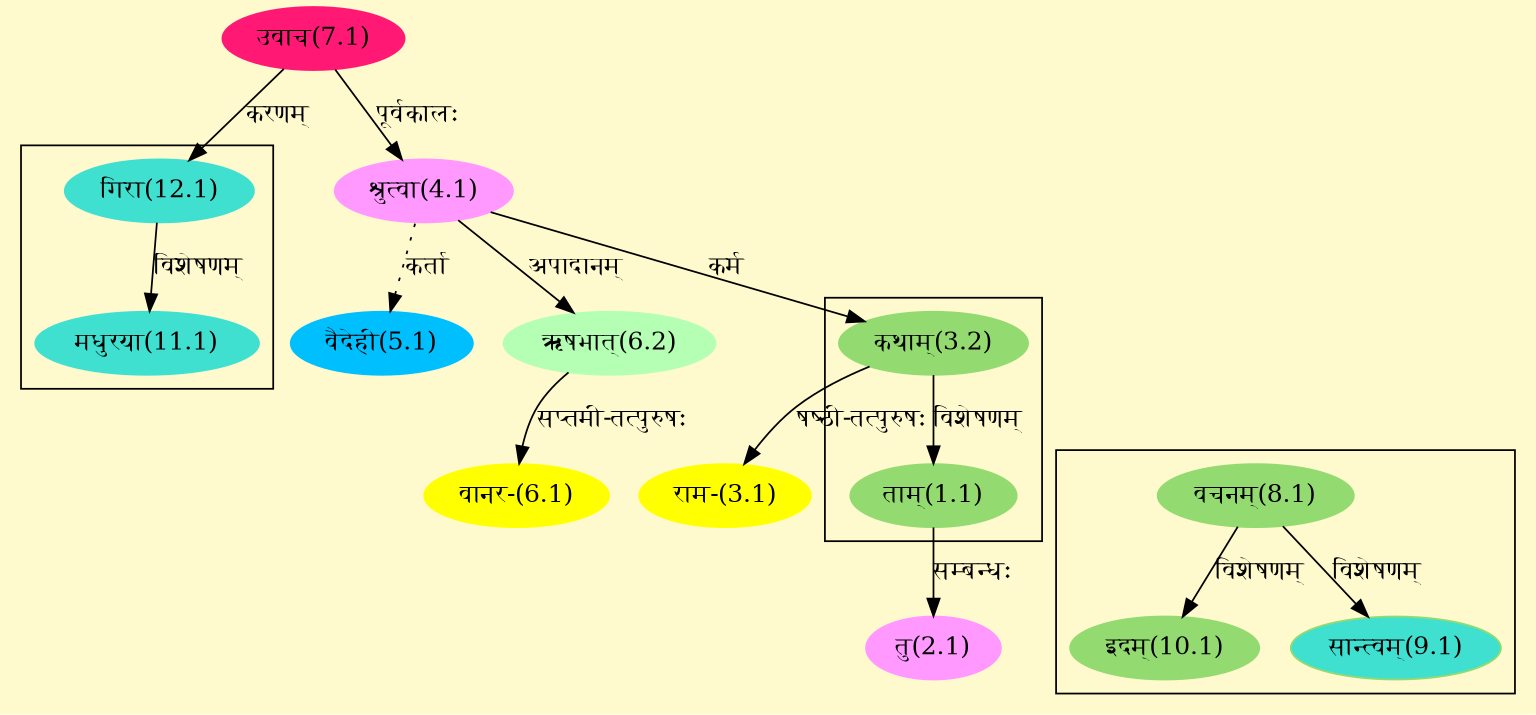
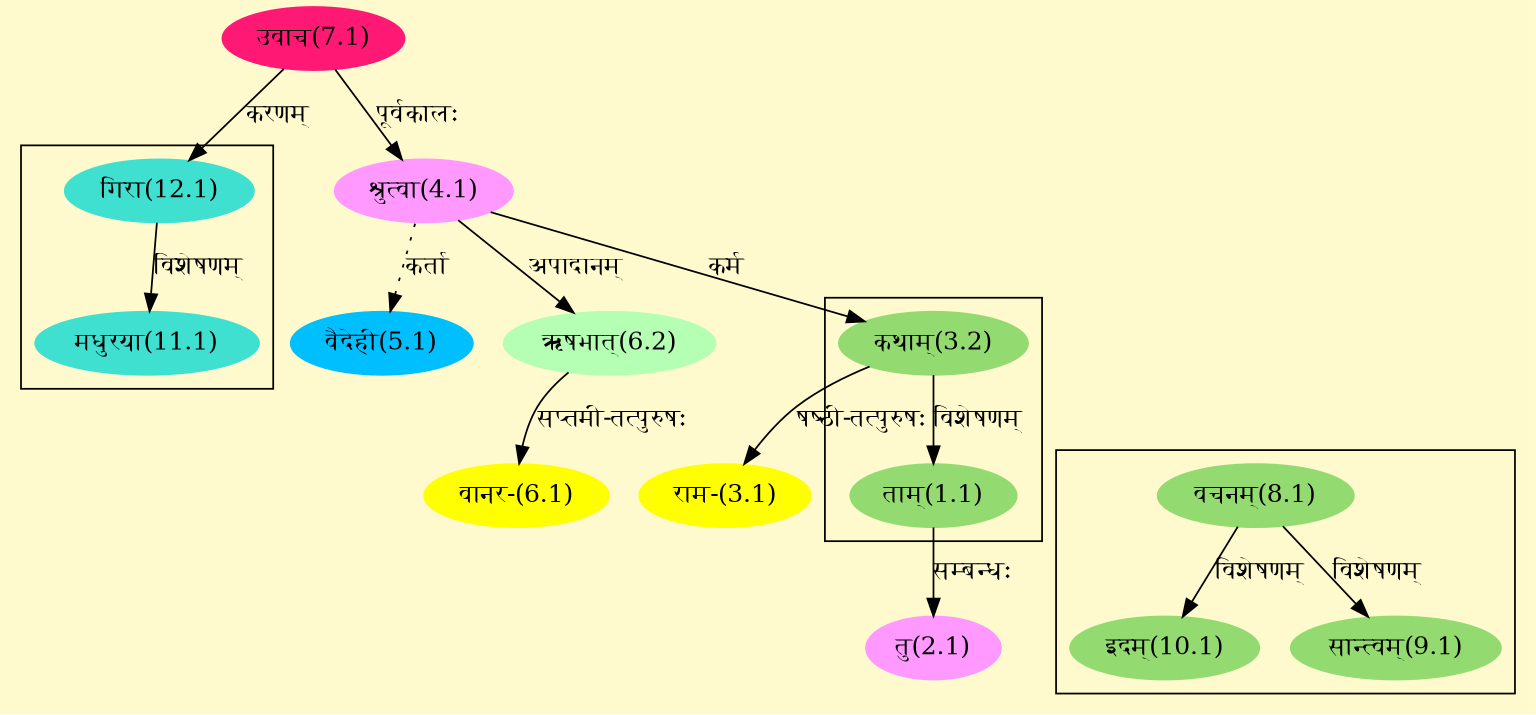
(1396, 648) -> (1396, 648)
